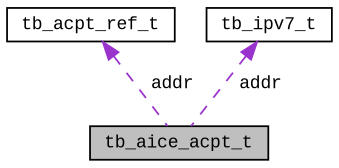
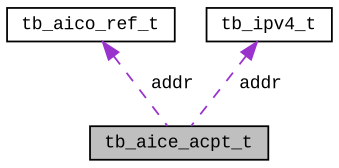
(91, 25) -> (91, 25)
(269, 25) -> (269, 25)
